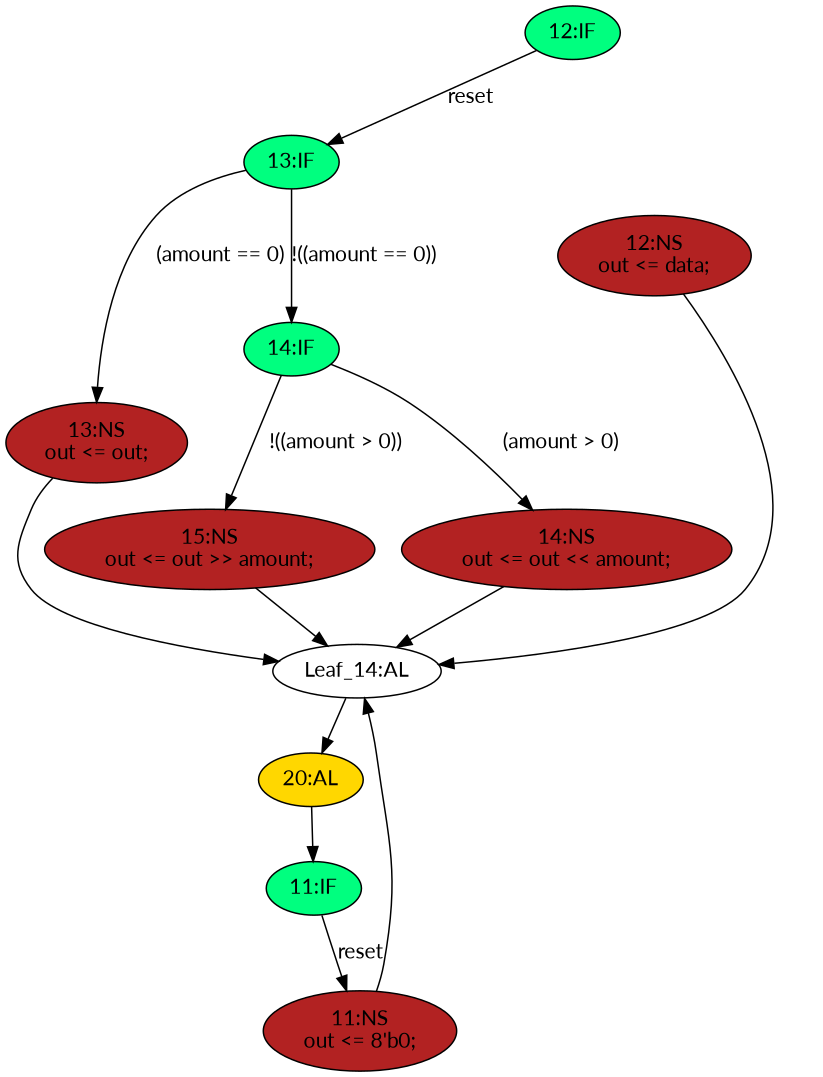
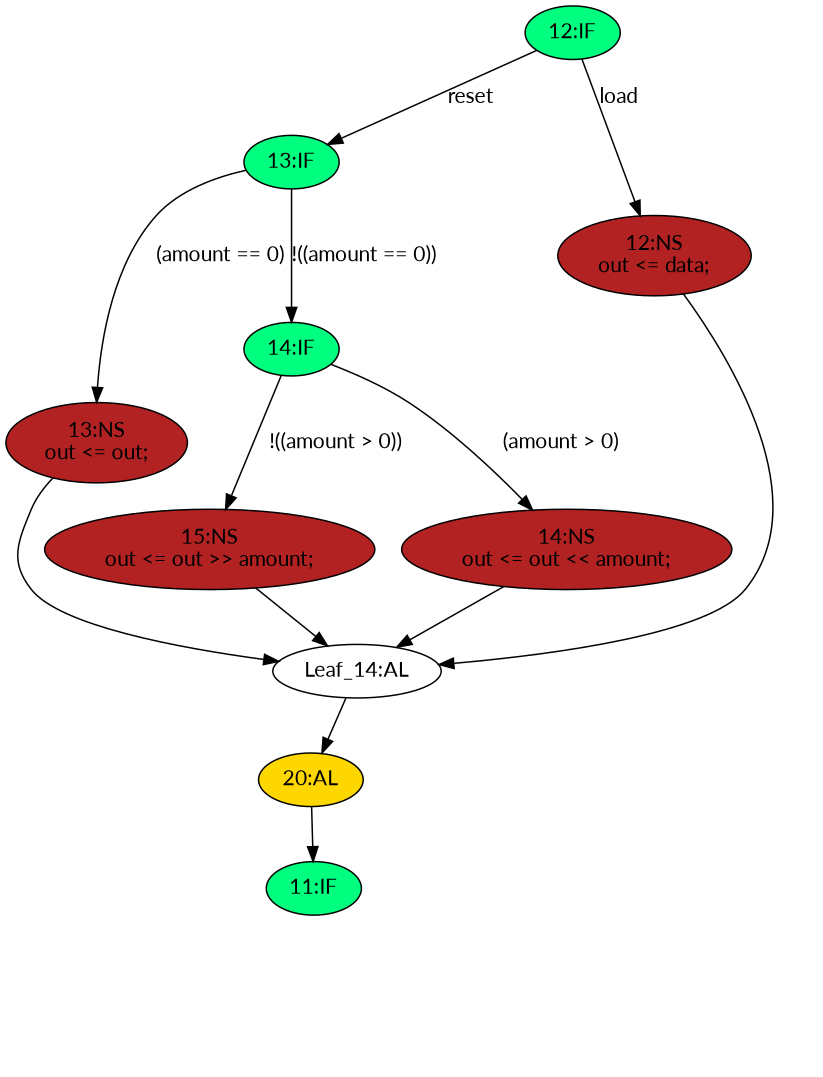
none -> (608, 130)
(360, 1031) -> none
